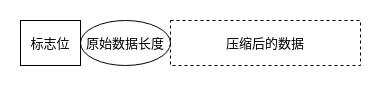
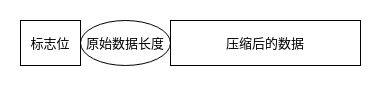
(266, 43) -> (266, 43)
